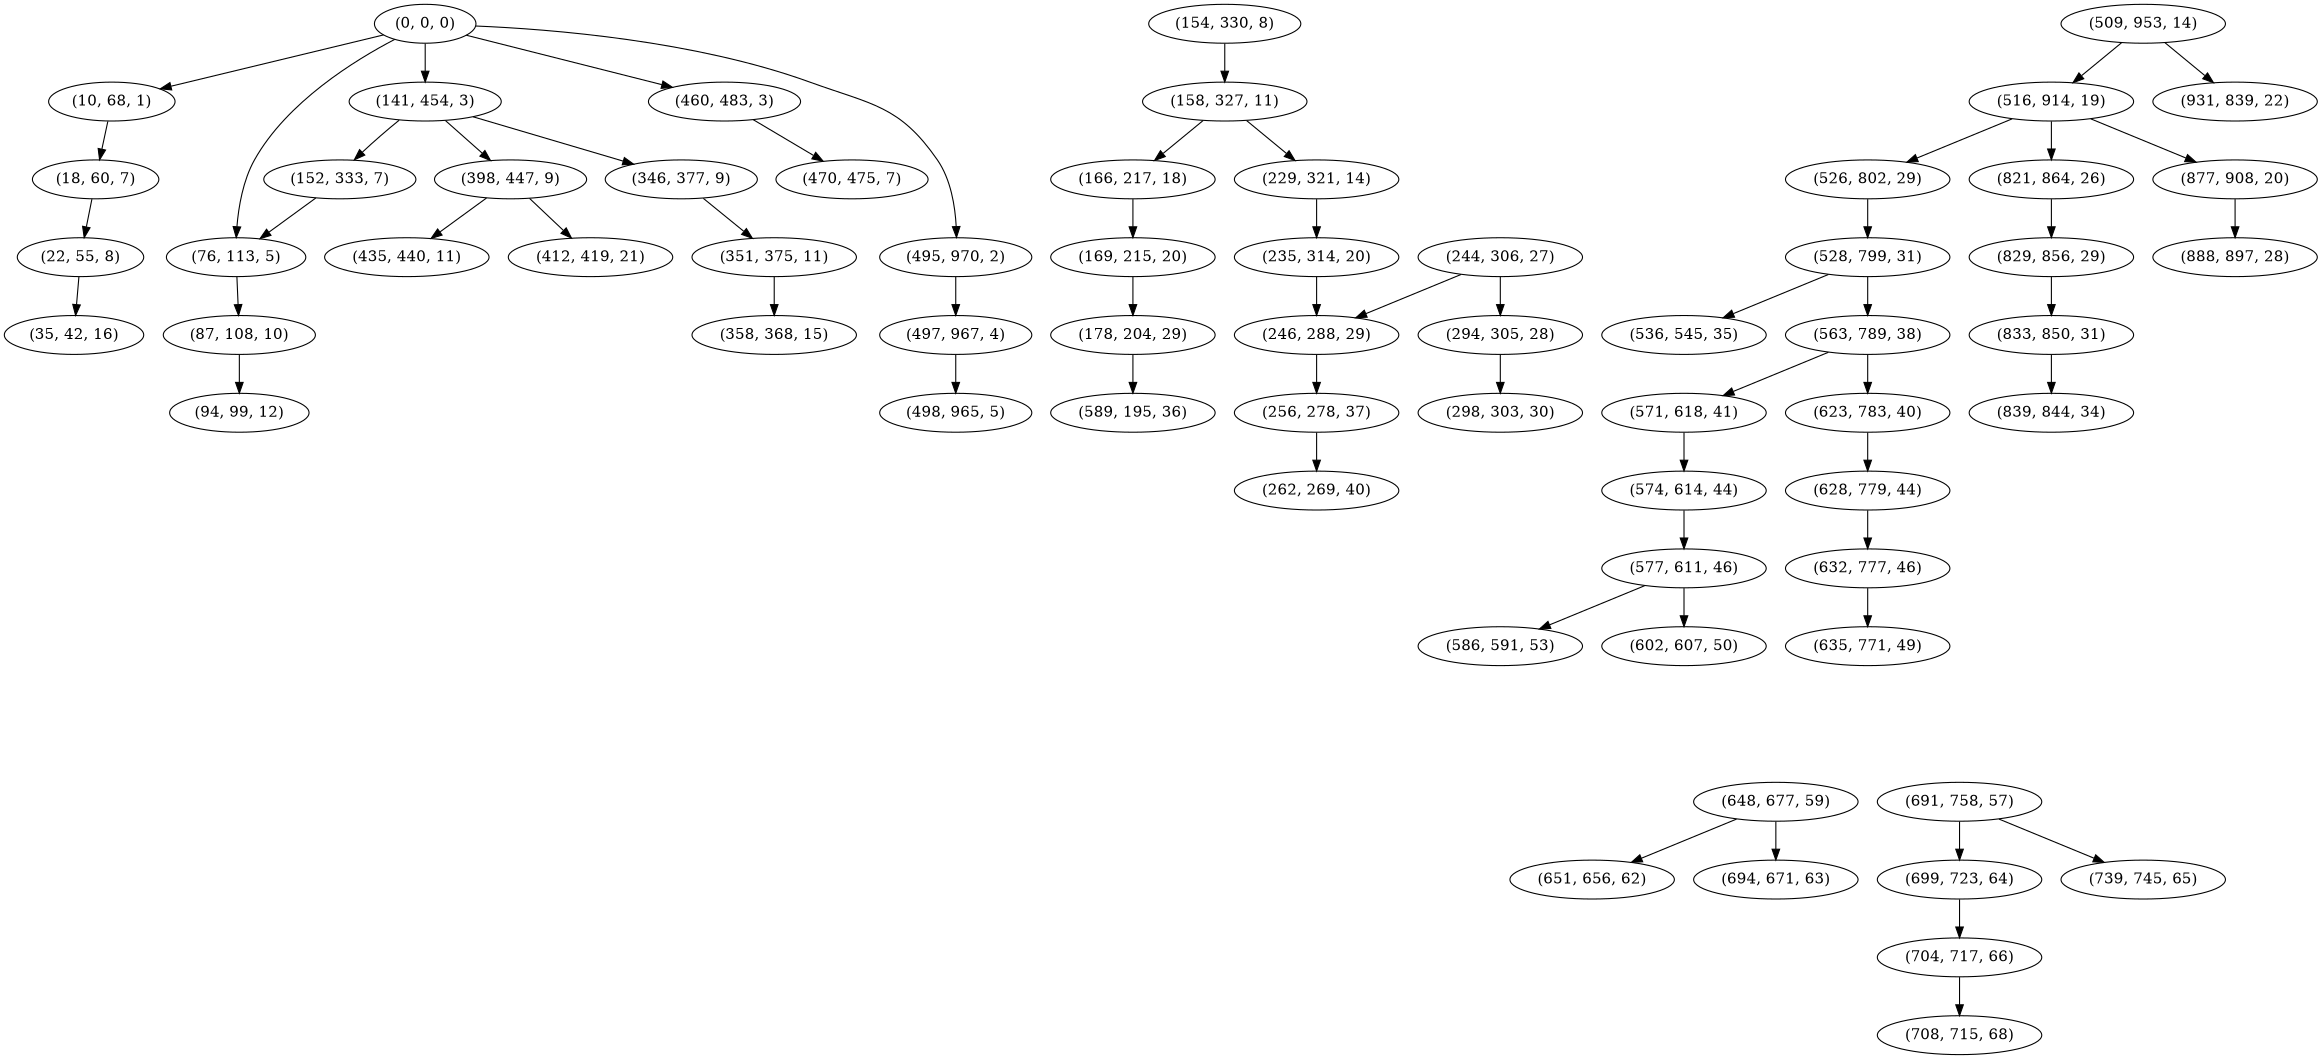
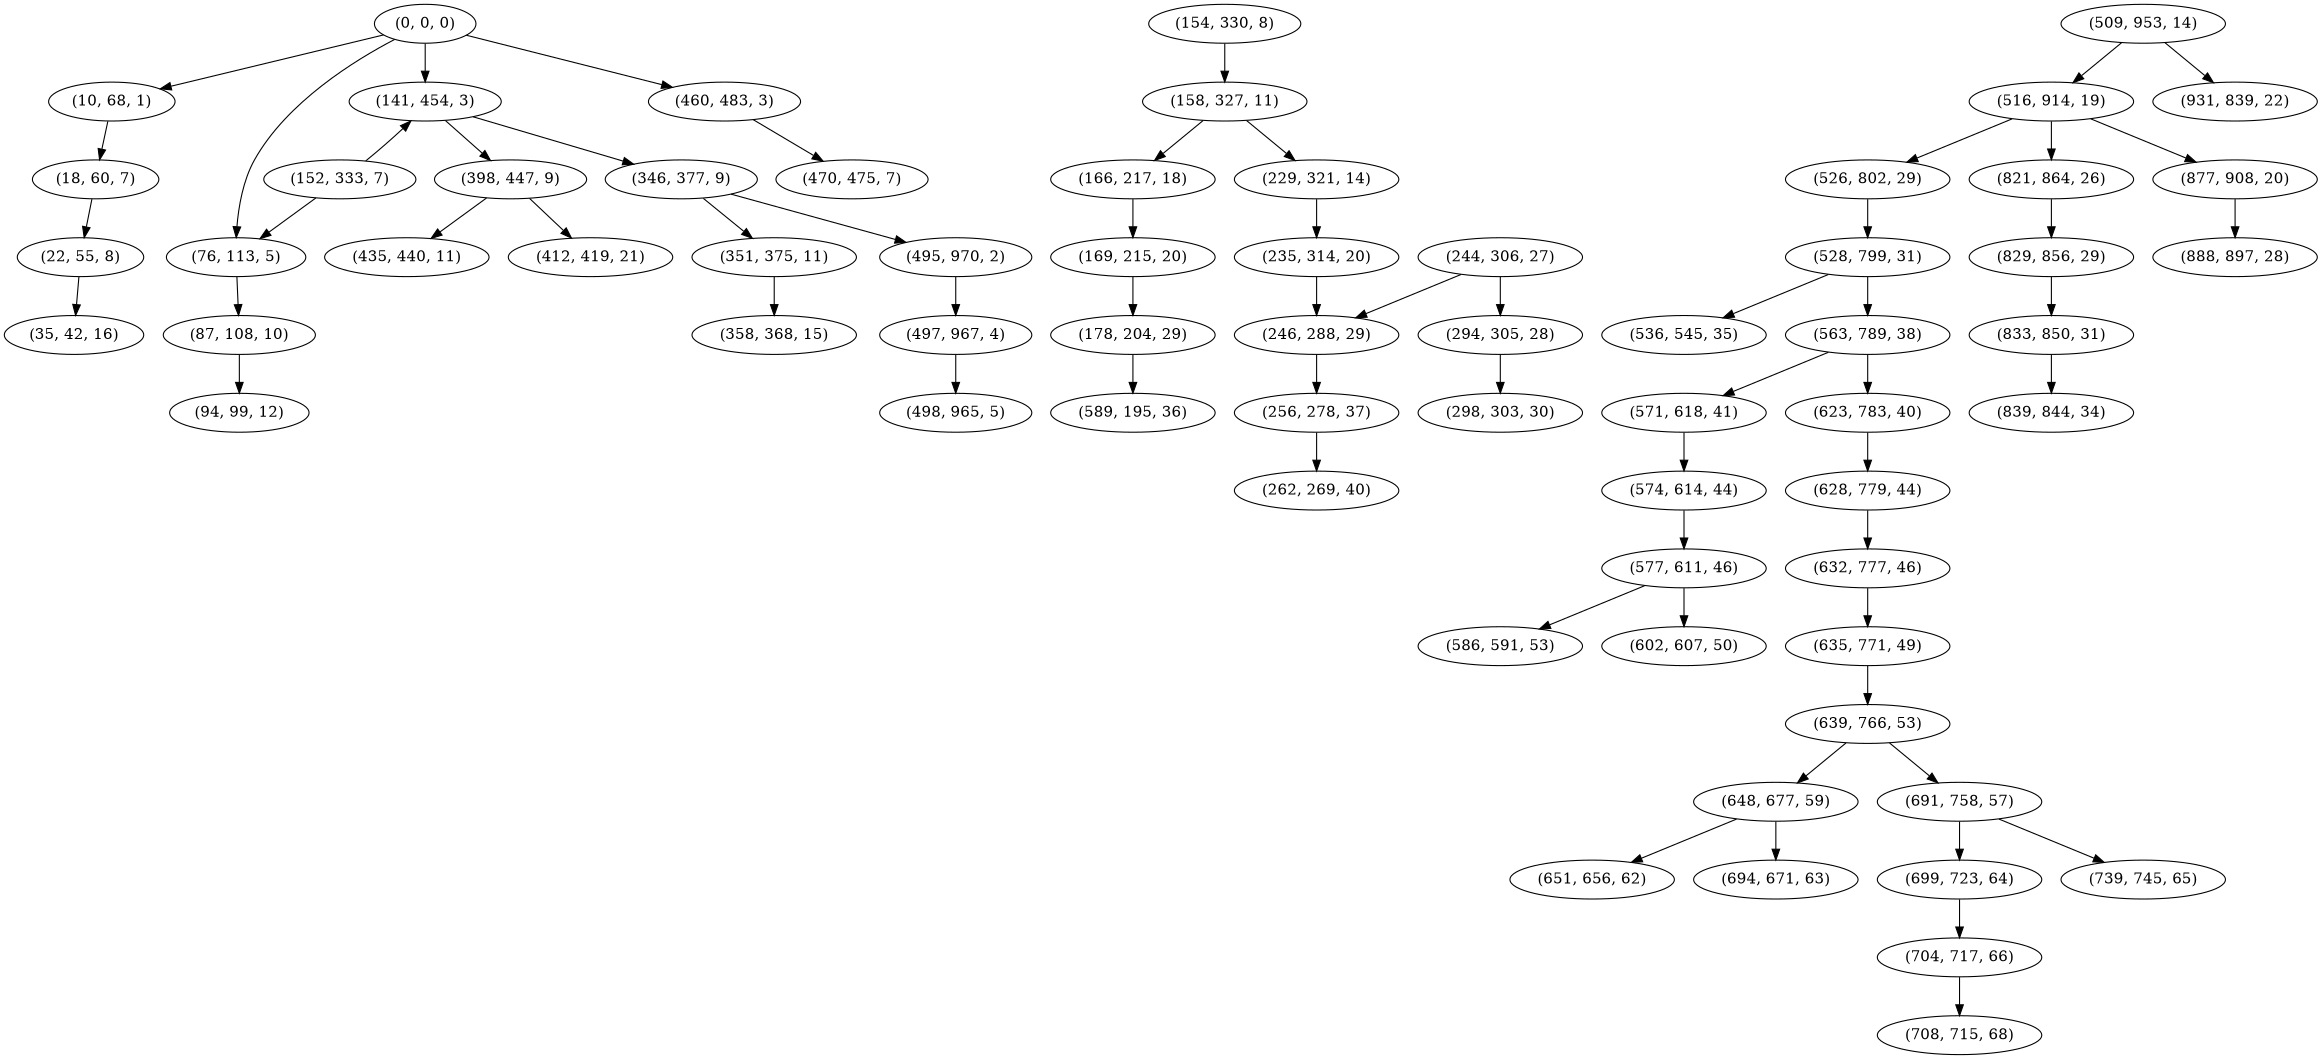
(754, 65) -> (813, 217)
(381, 136) -> (385, 145)
none -> (1868, 724)
